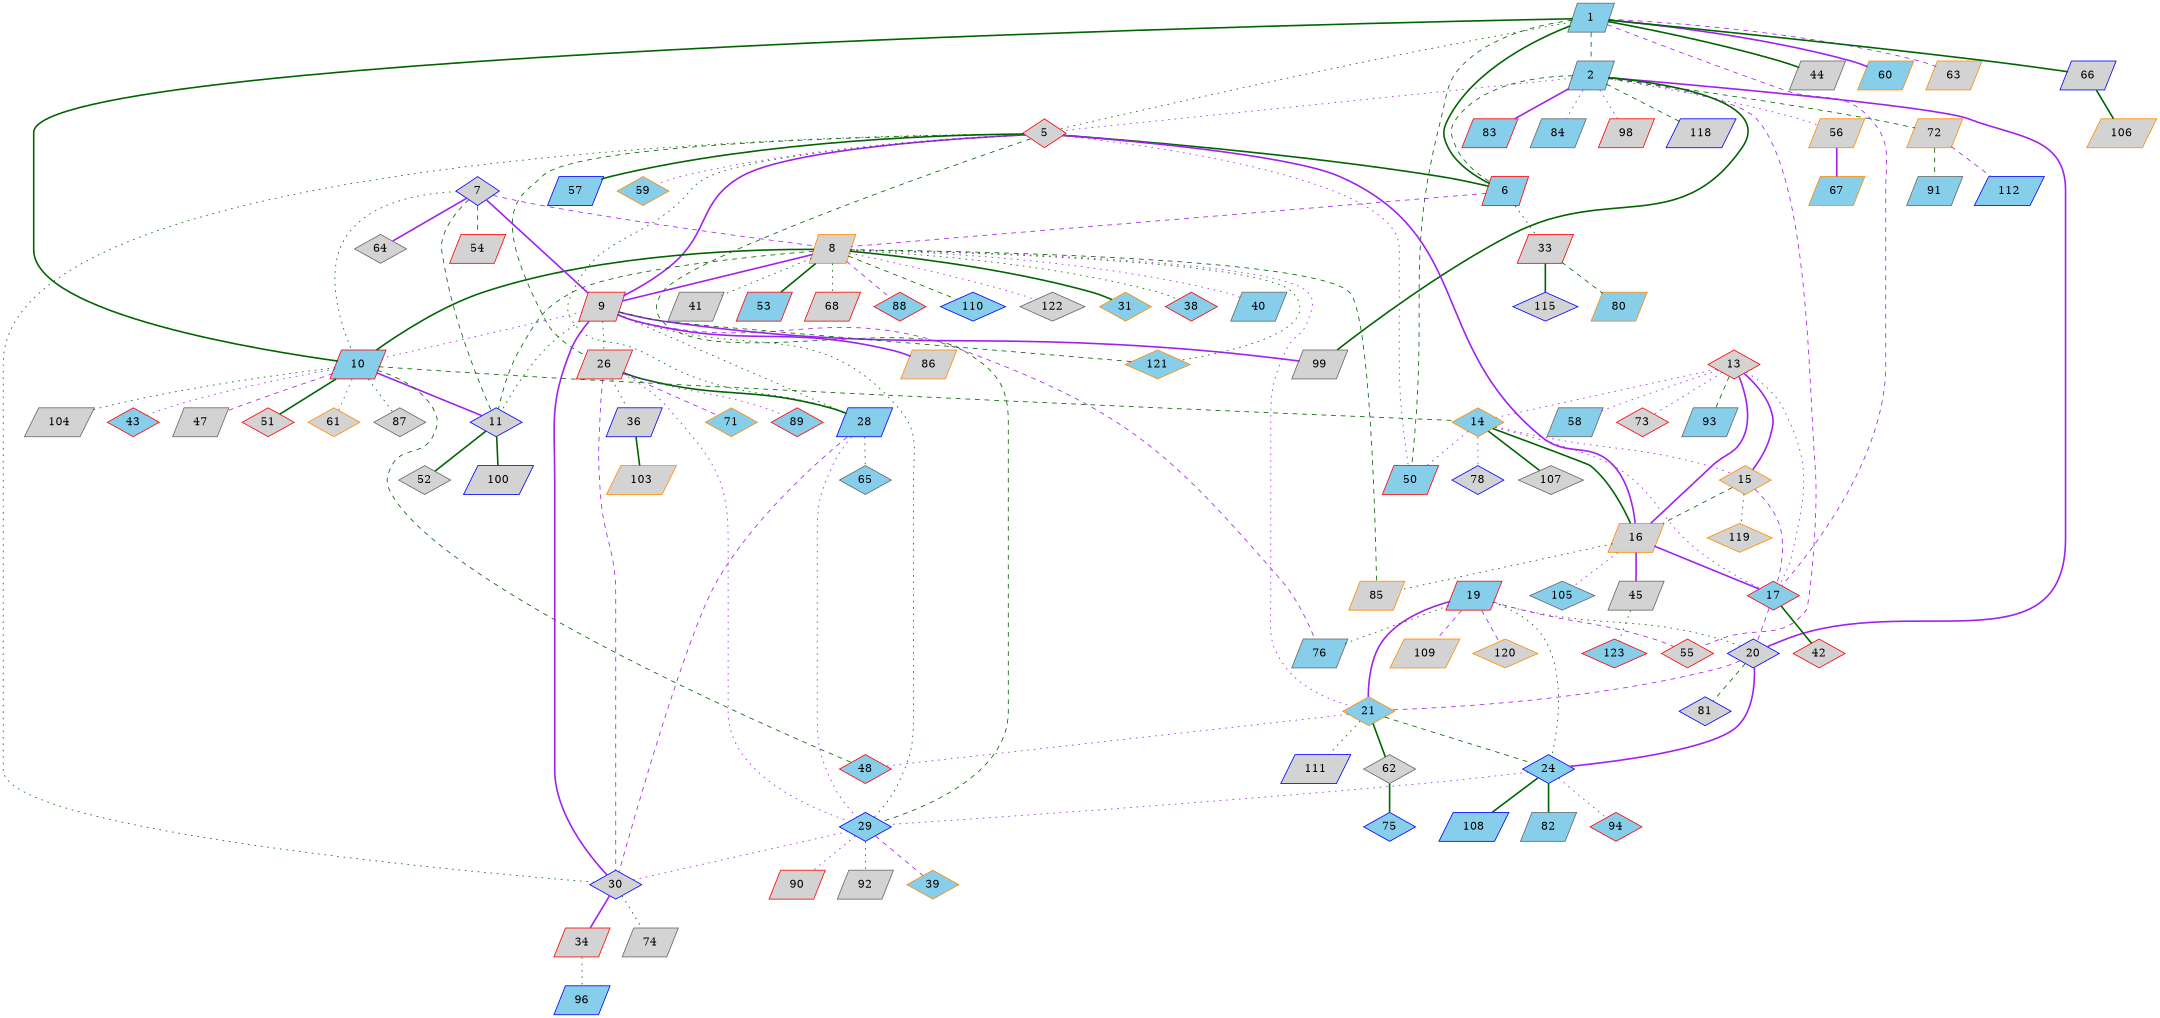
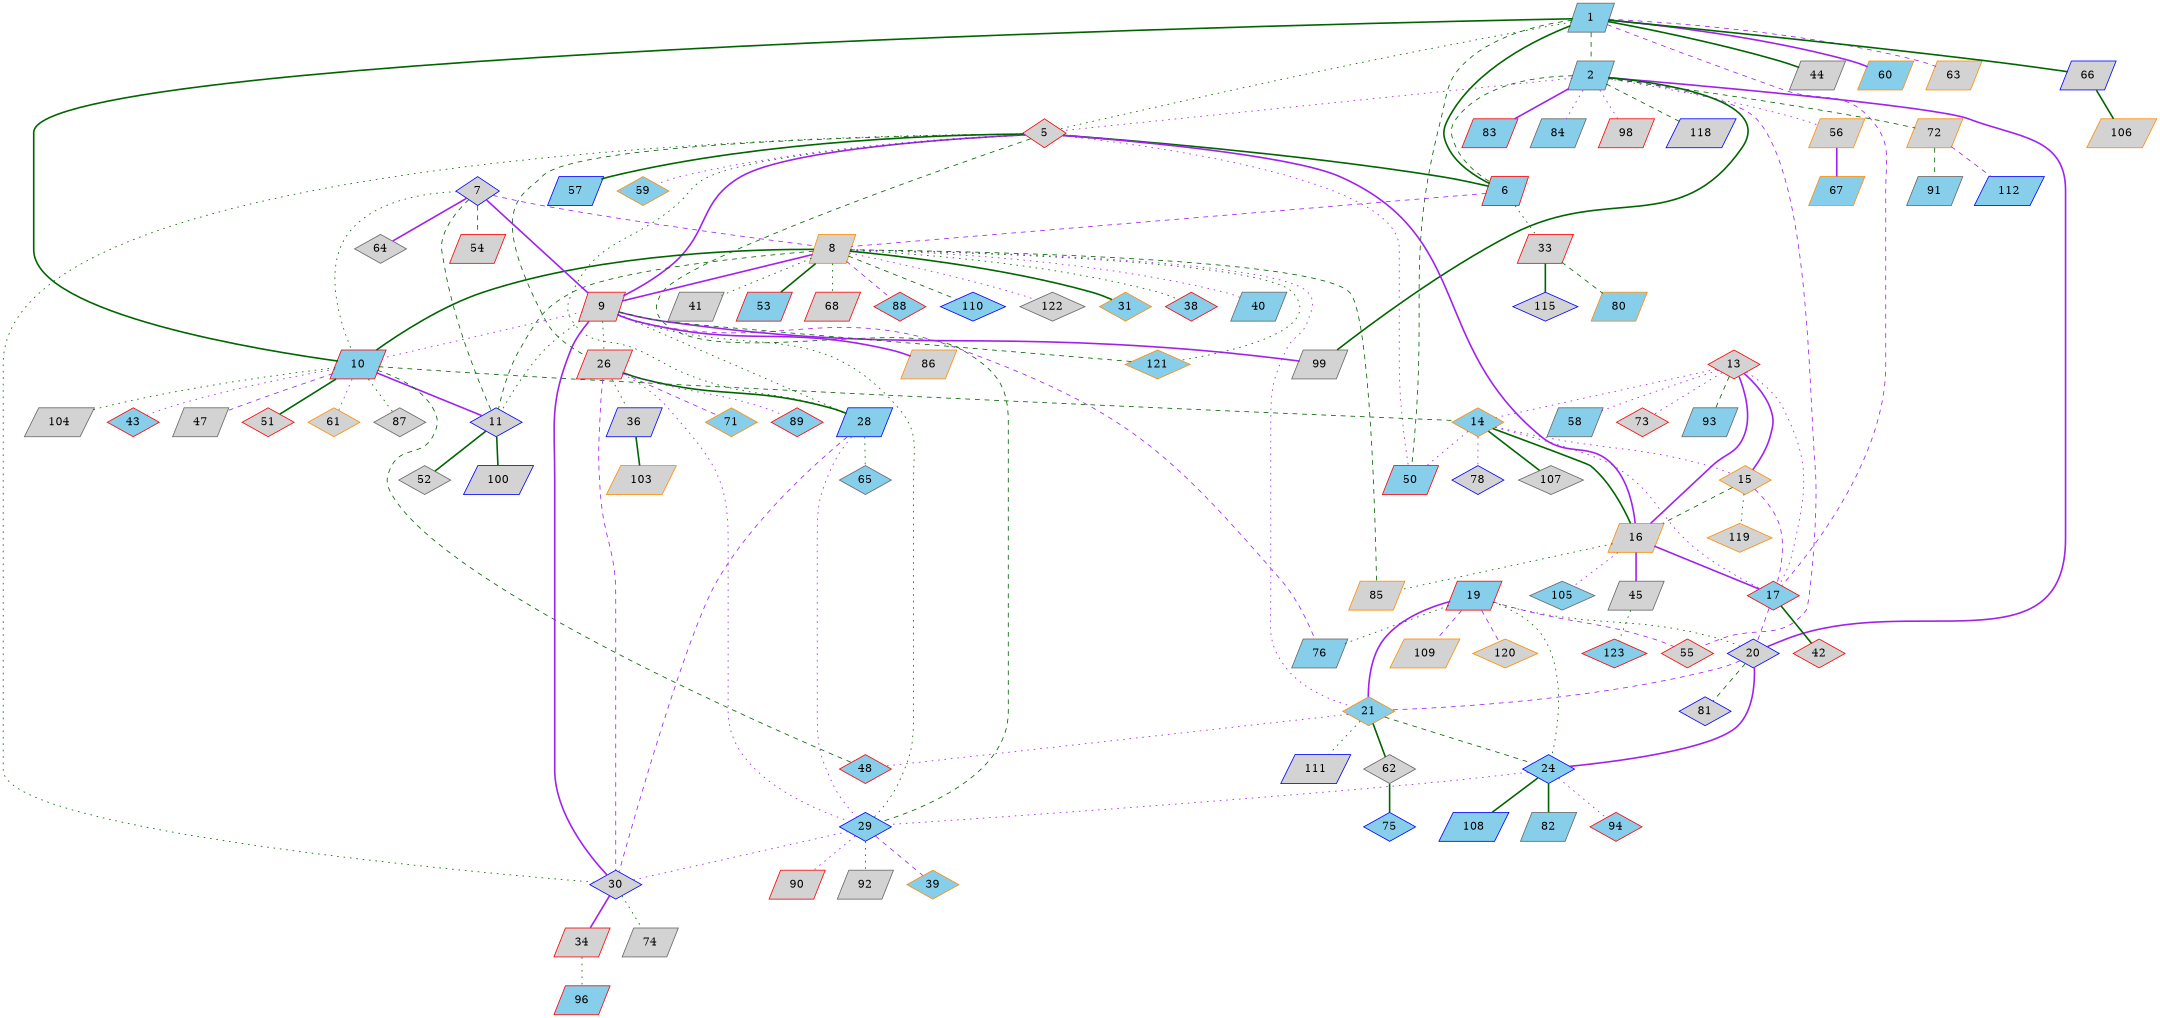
(582, 1000) -> (582, 1000)
